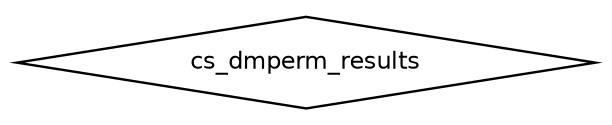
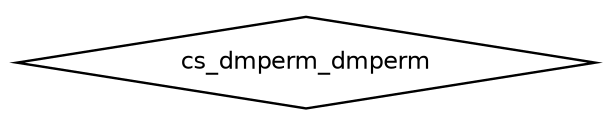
(306, 63) -> (306, 63)
